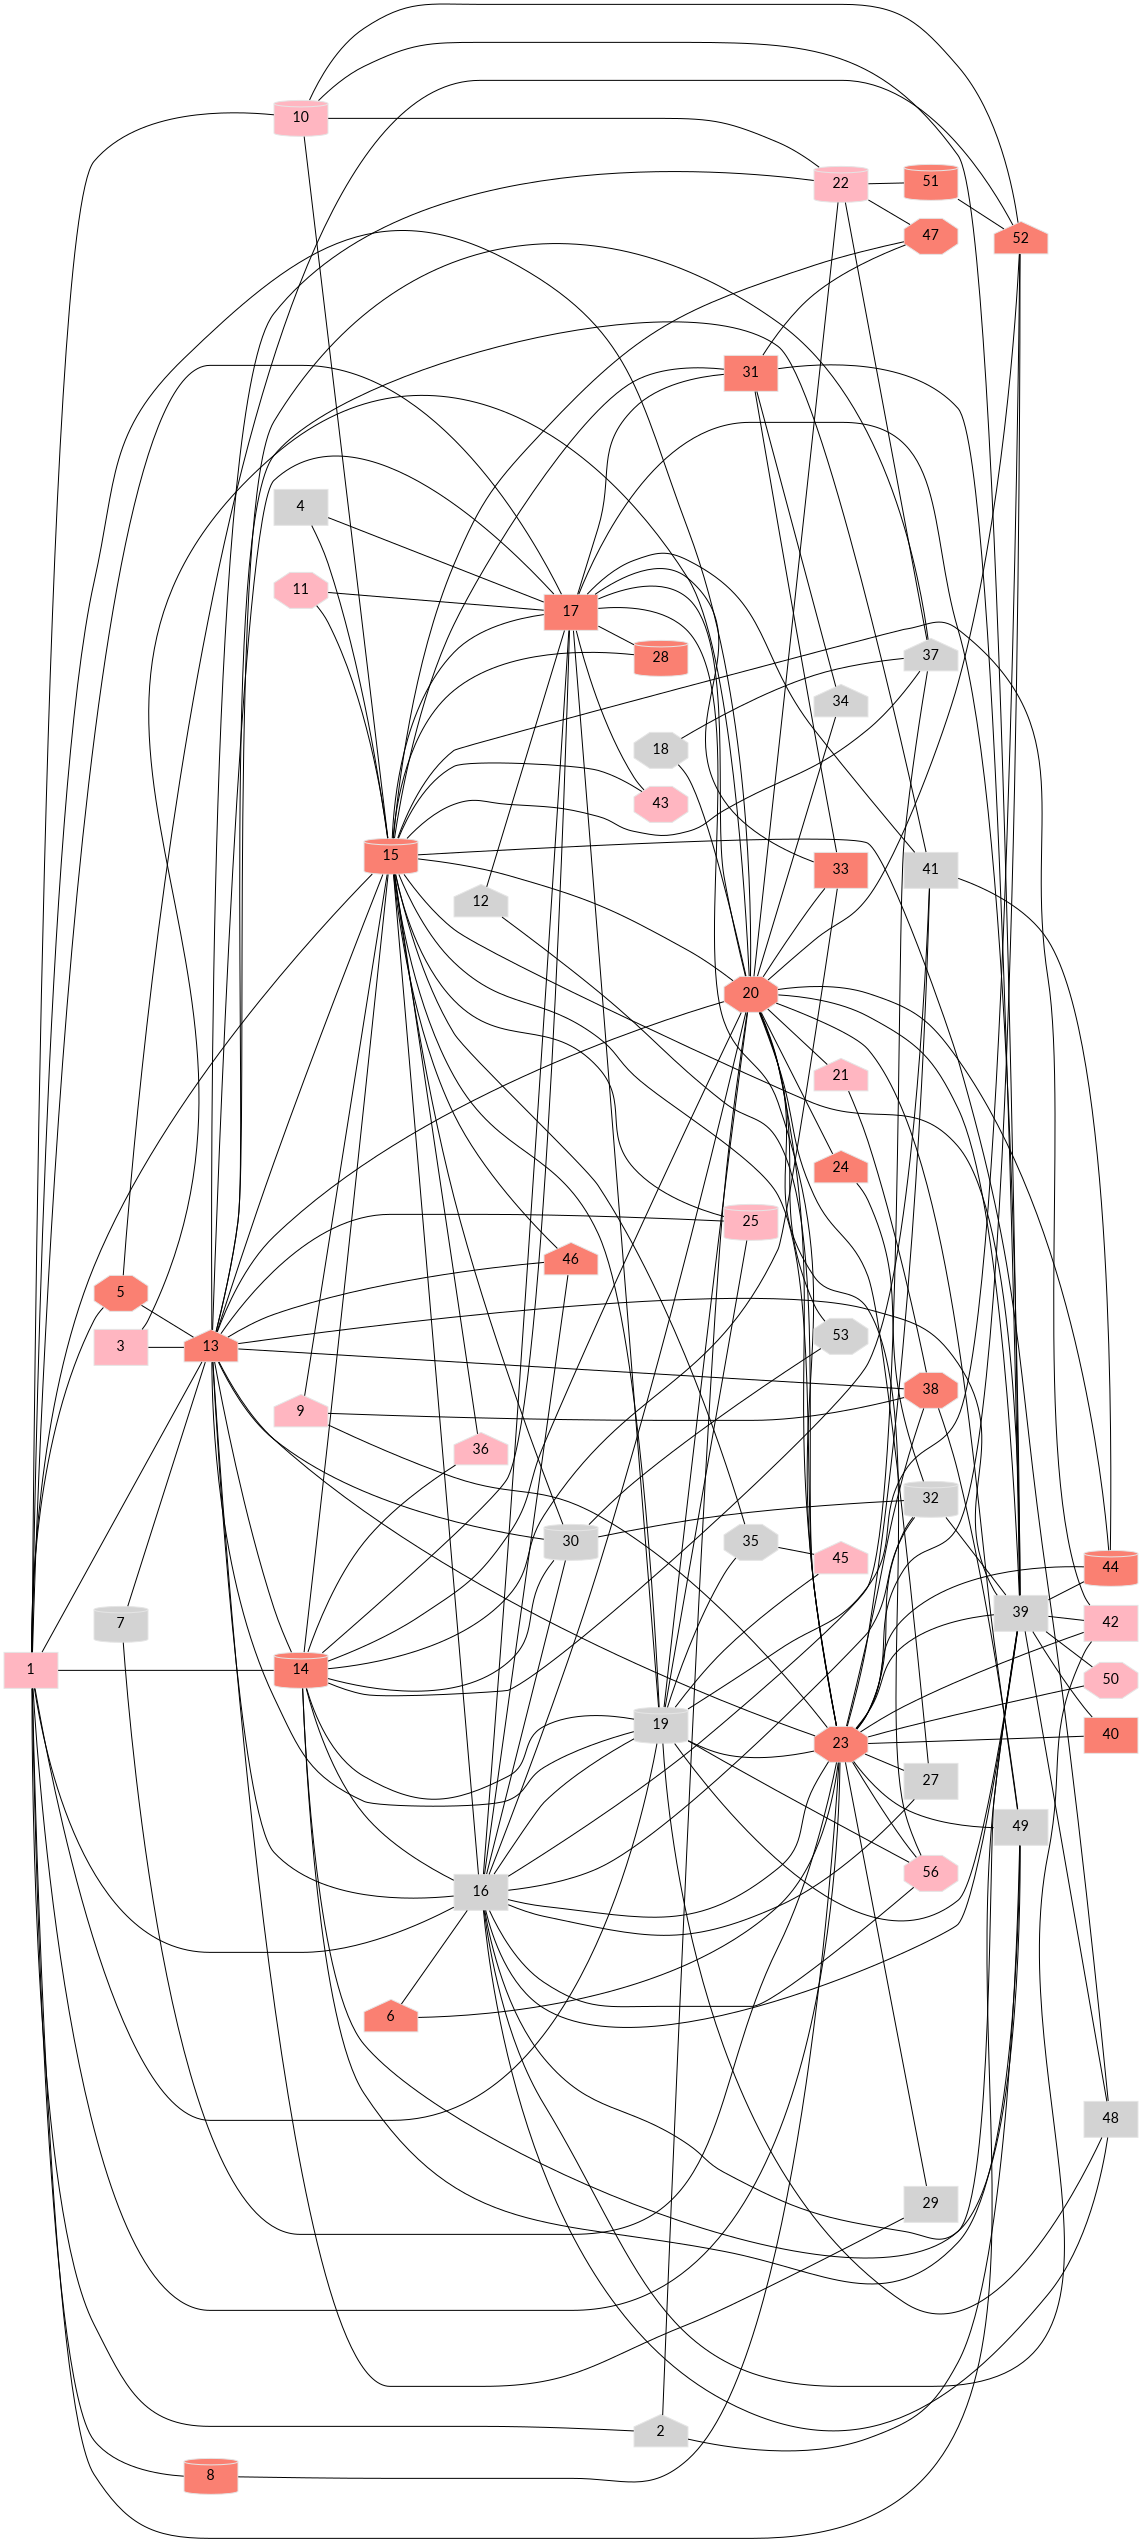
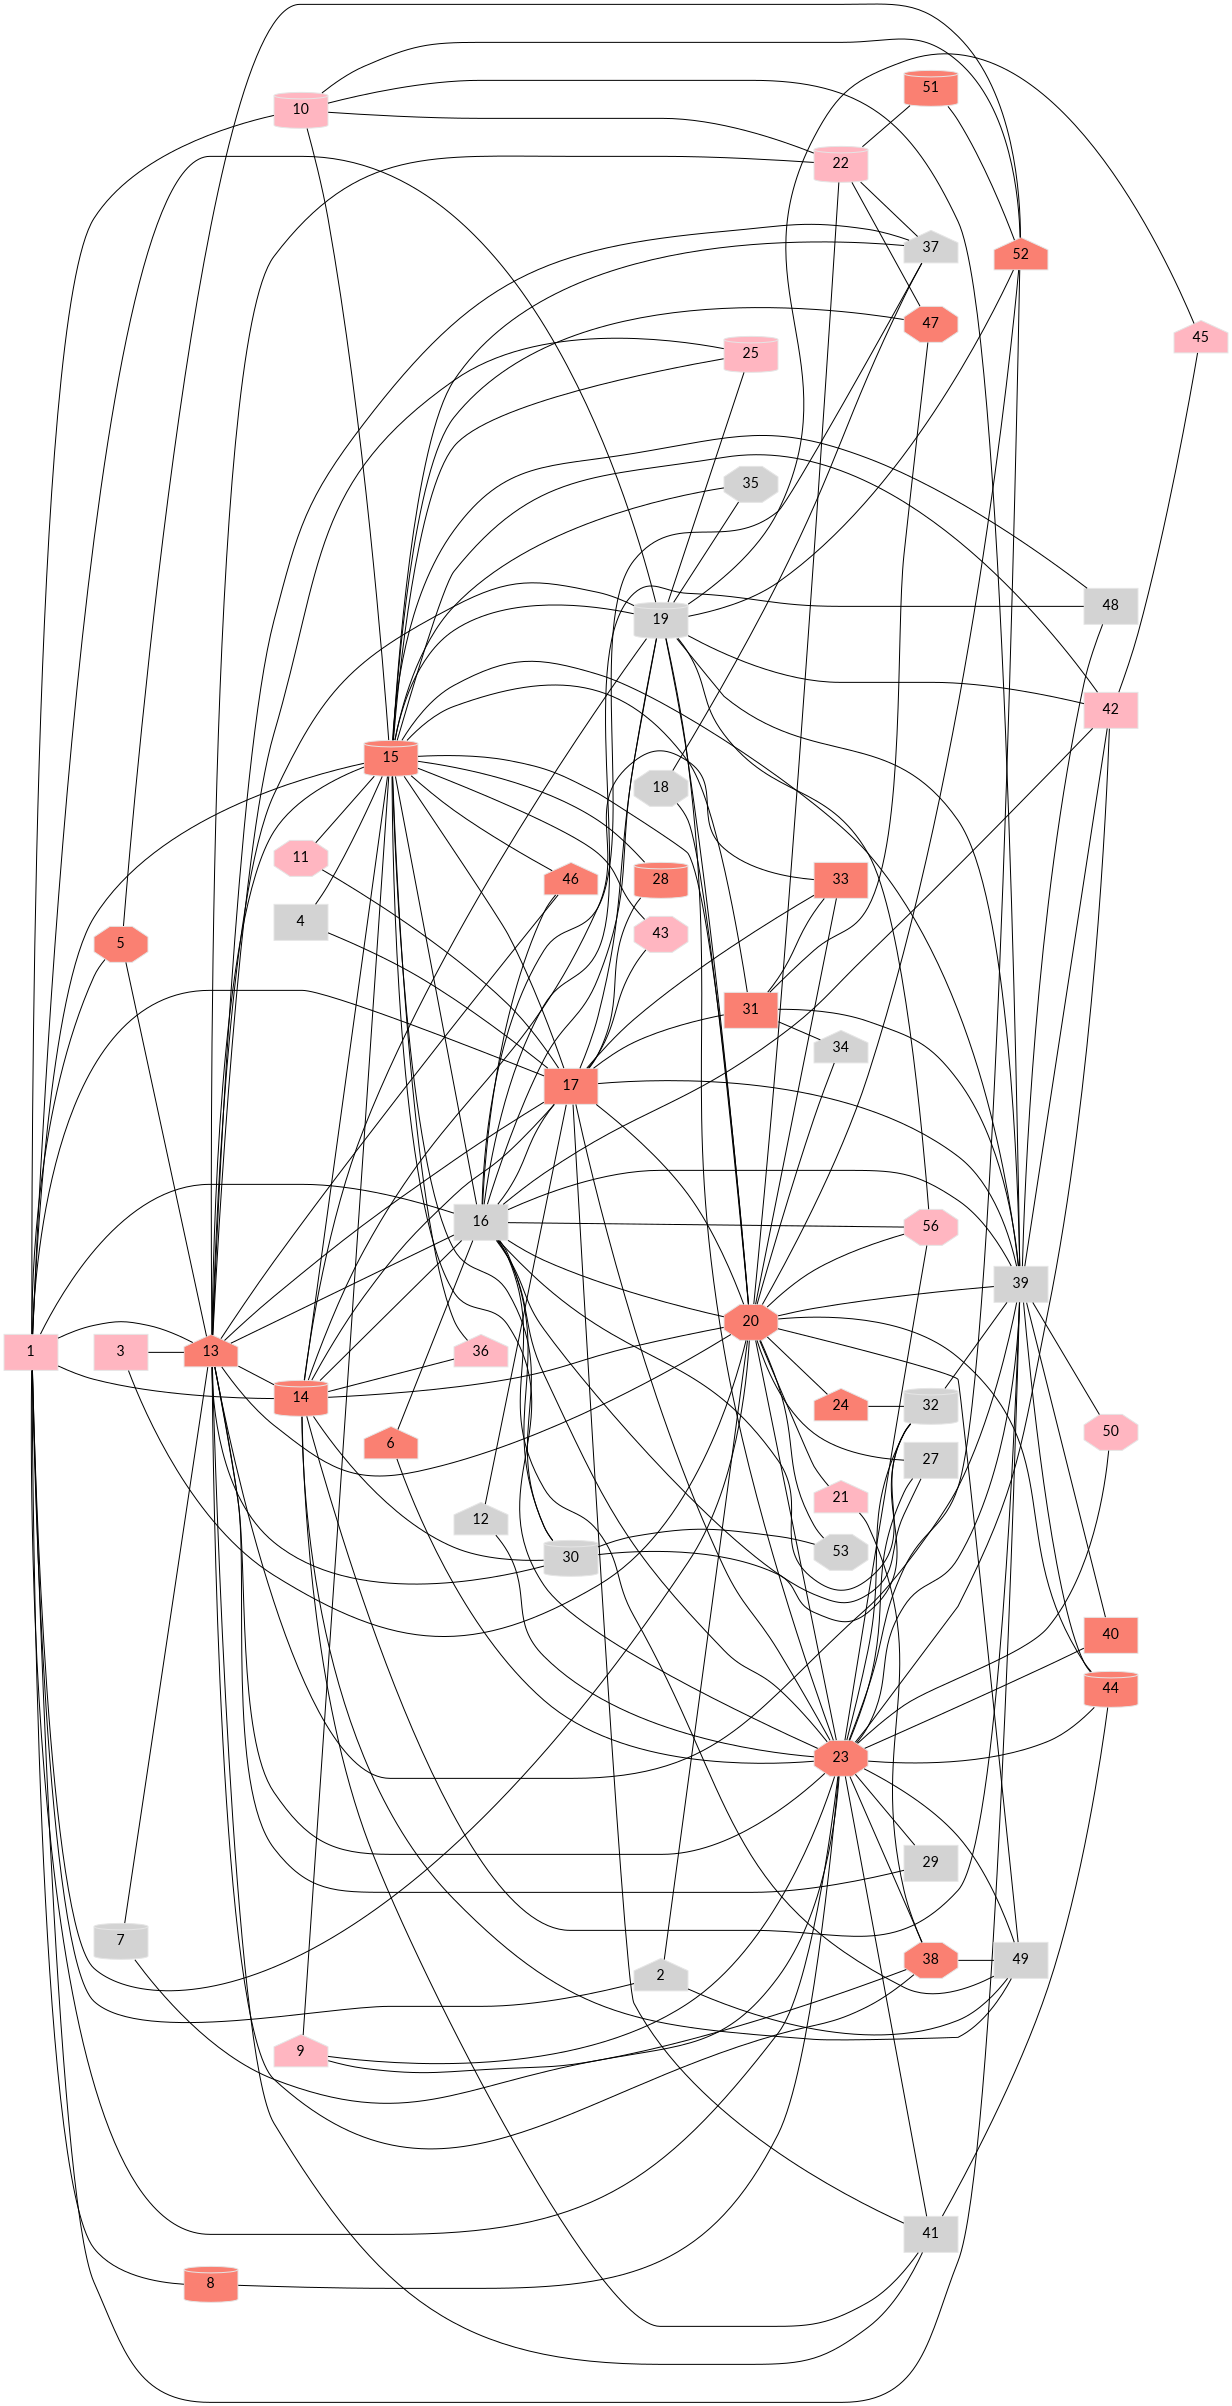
(796, 1551) -> (1164, 524)
(776, 2159) -> (883, 682)
